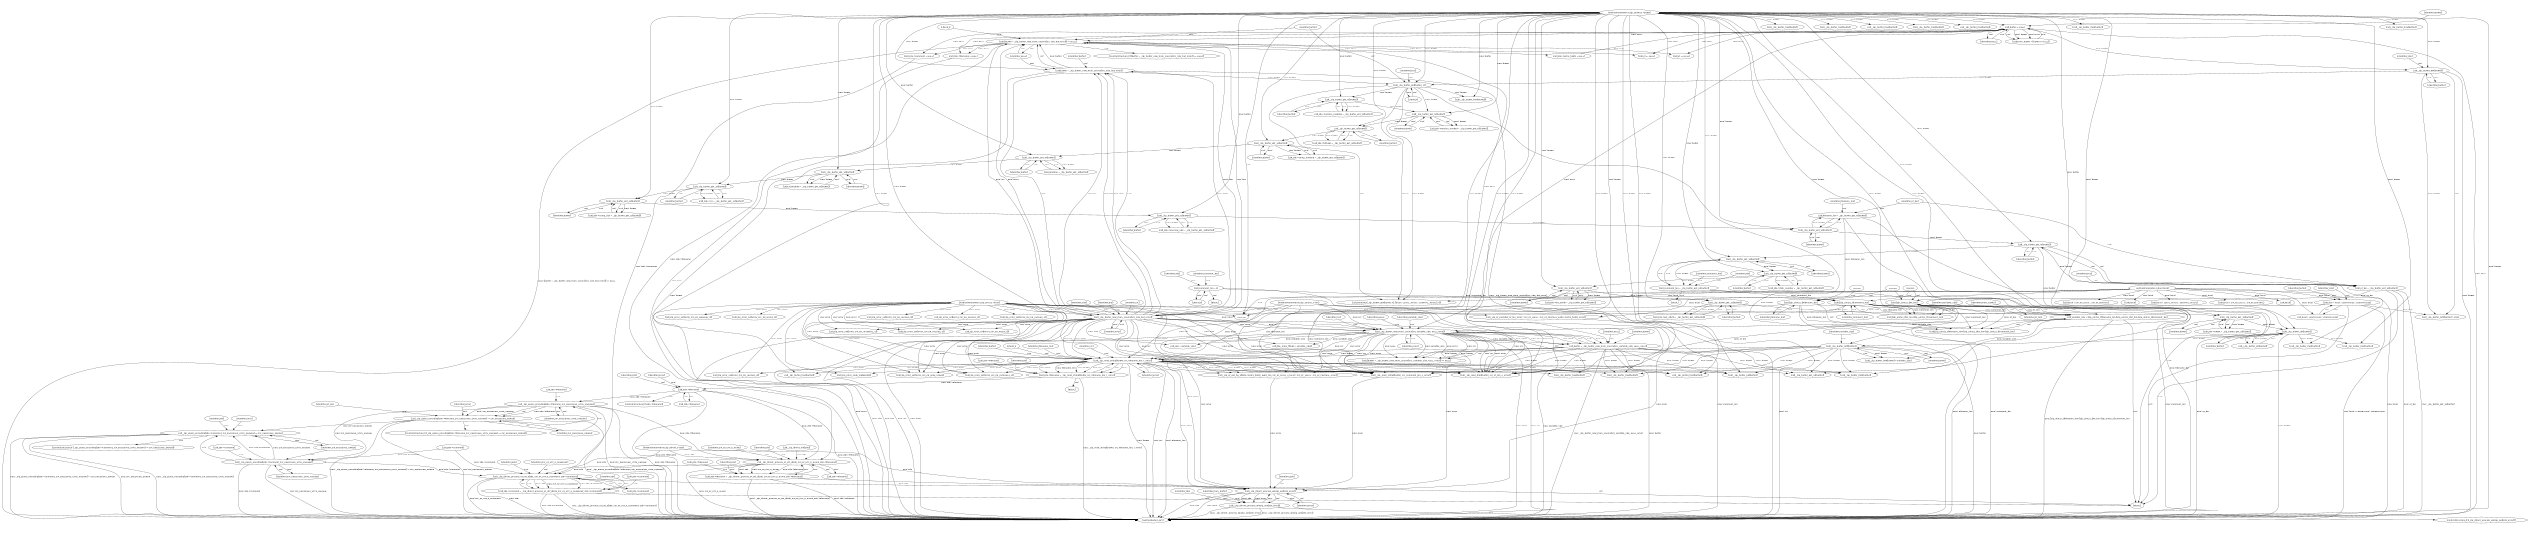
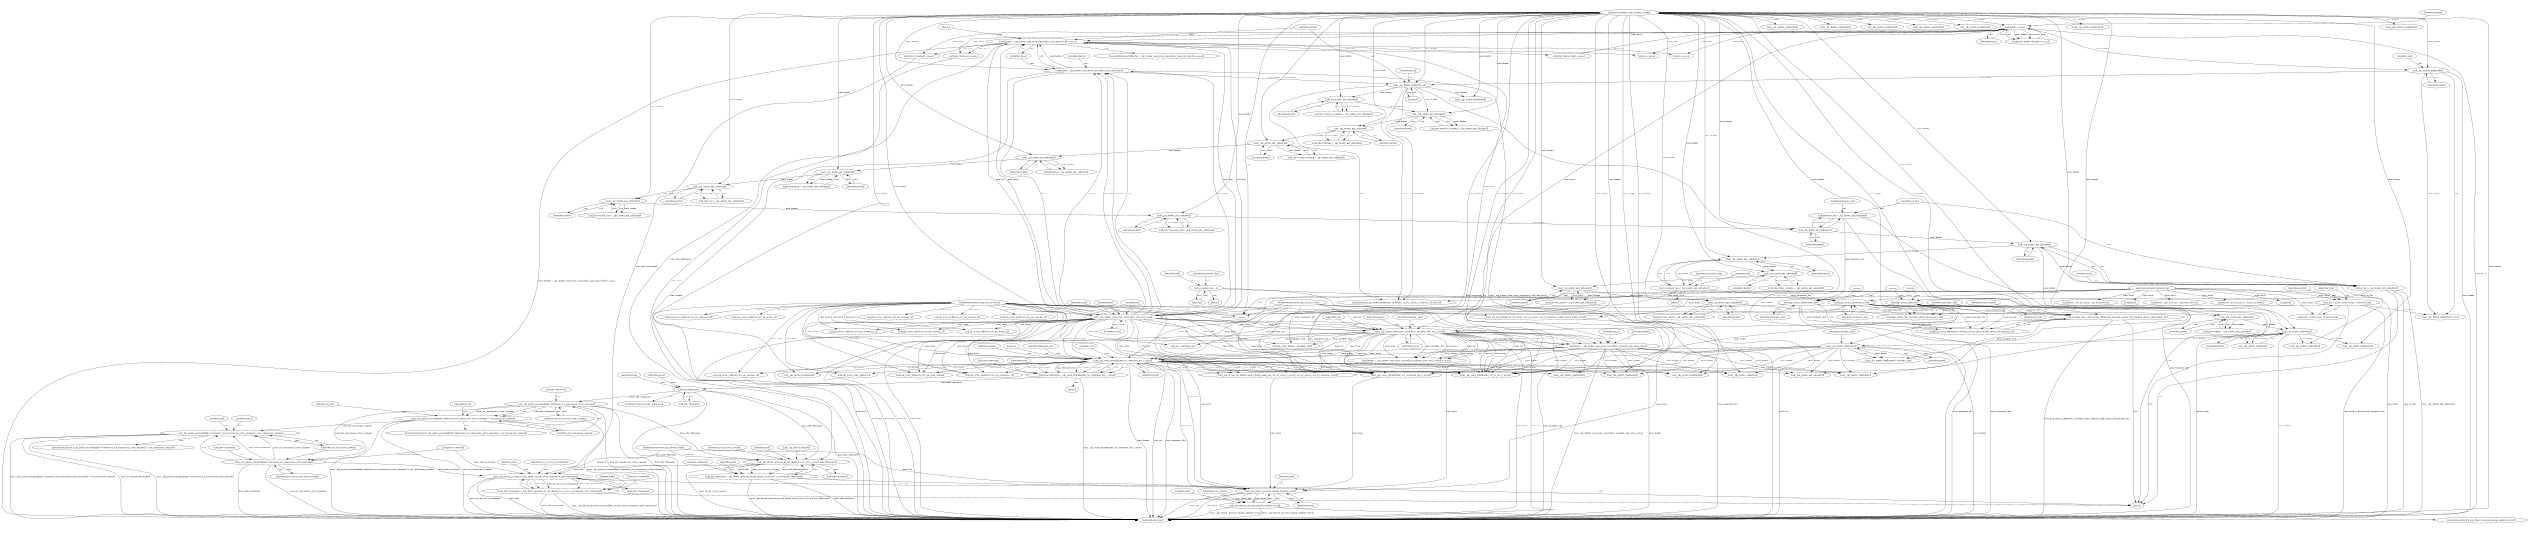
(854, 375) -> (854, 375)
(2068, 513) -> (1493, 308)
